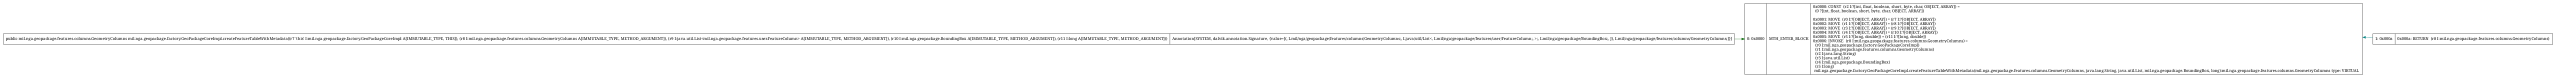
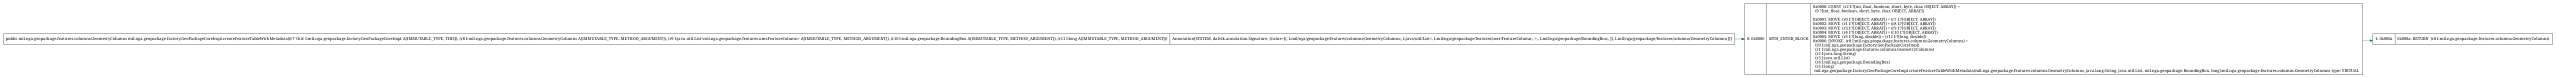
(2369, 37) -> (2366, 41)
